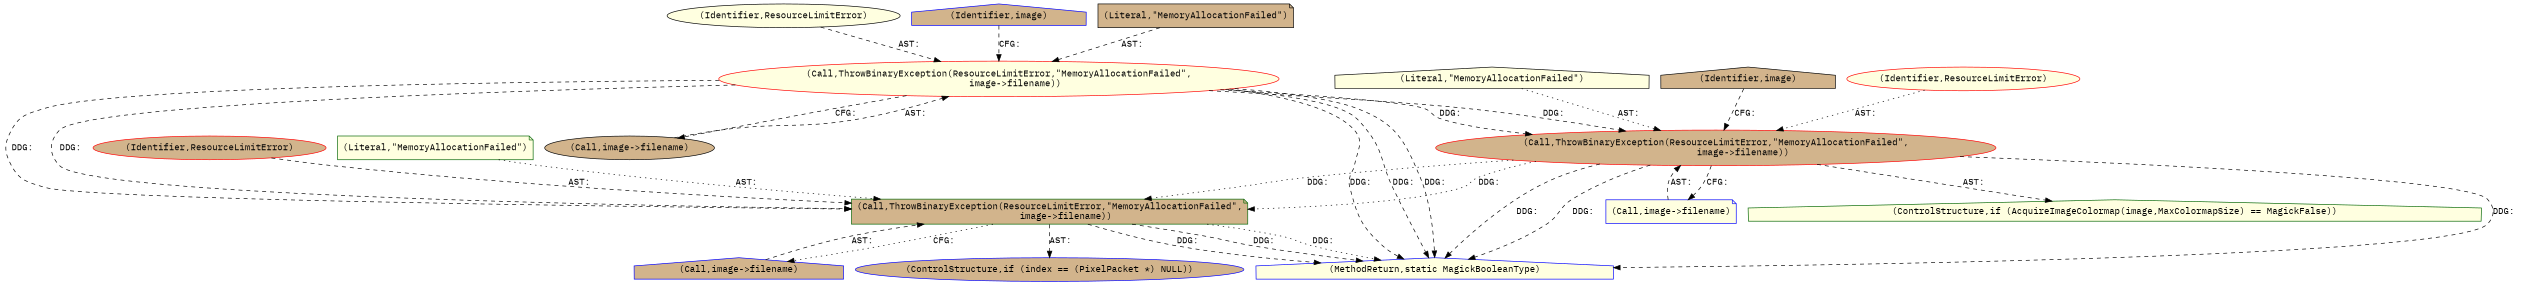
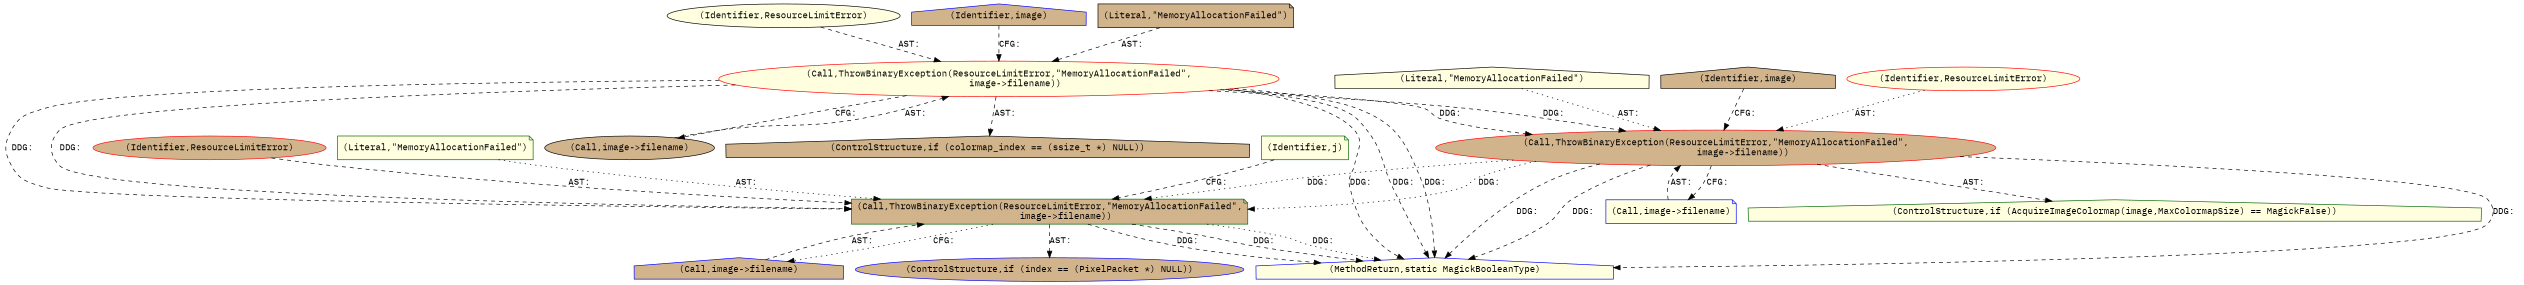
none -> (988, 148)
none -> (1305, 148)
